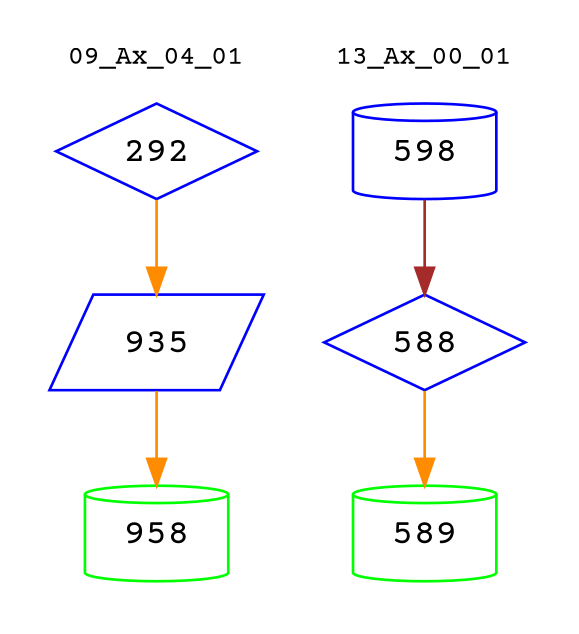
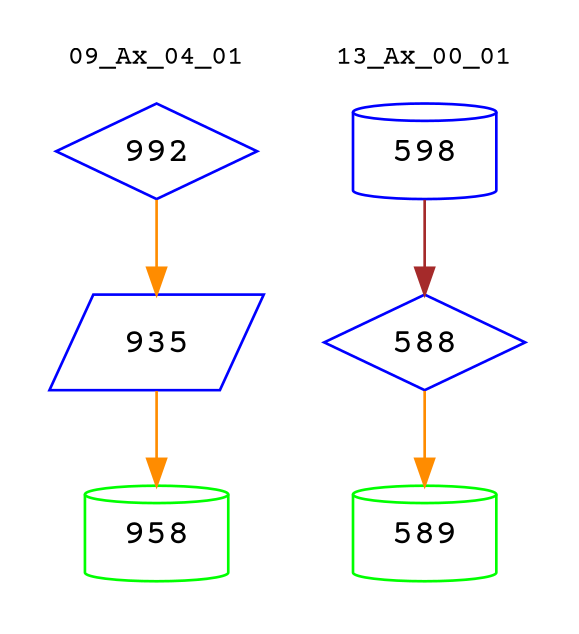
(157, 151) -> (157, 151)
